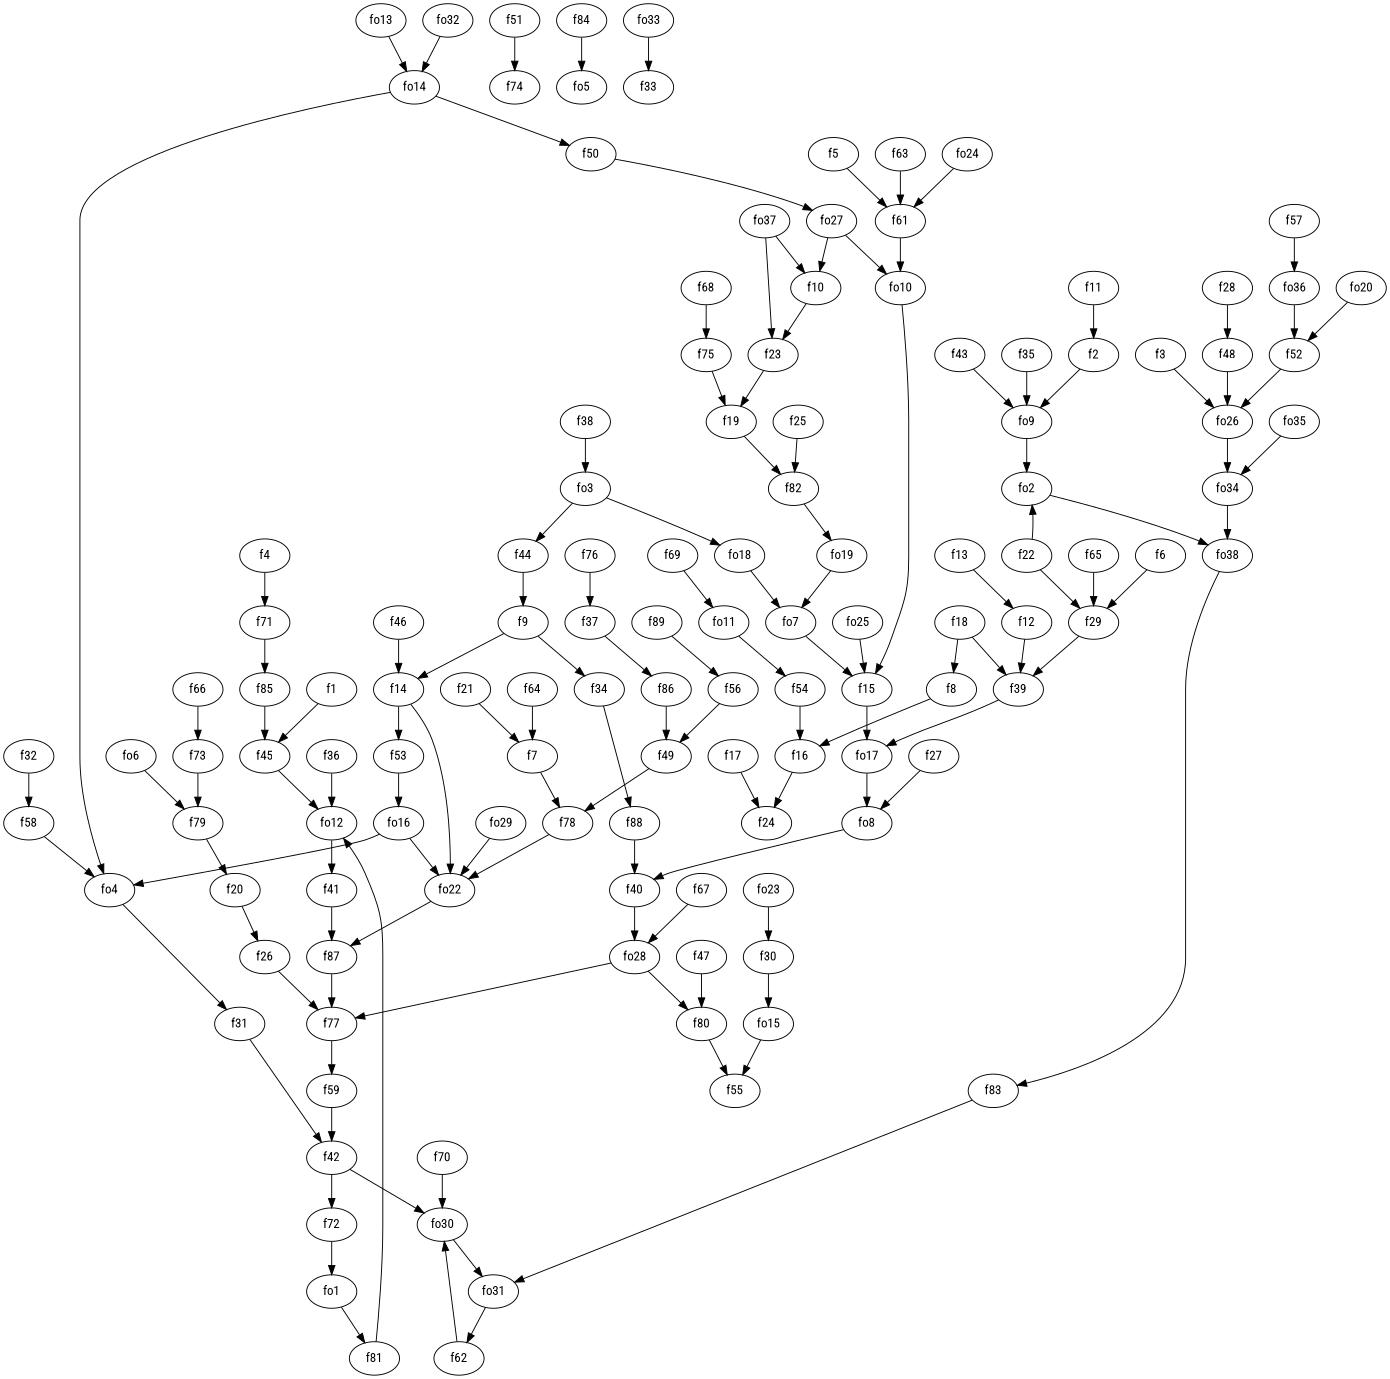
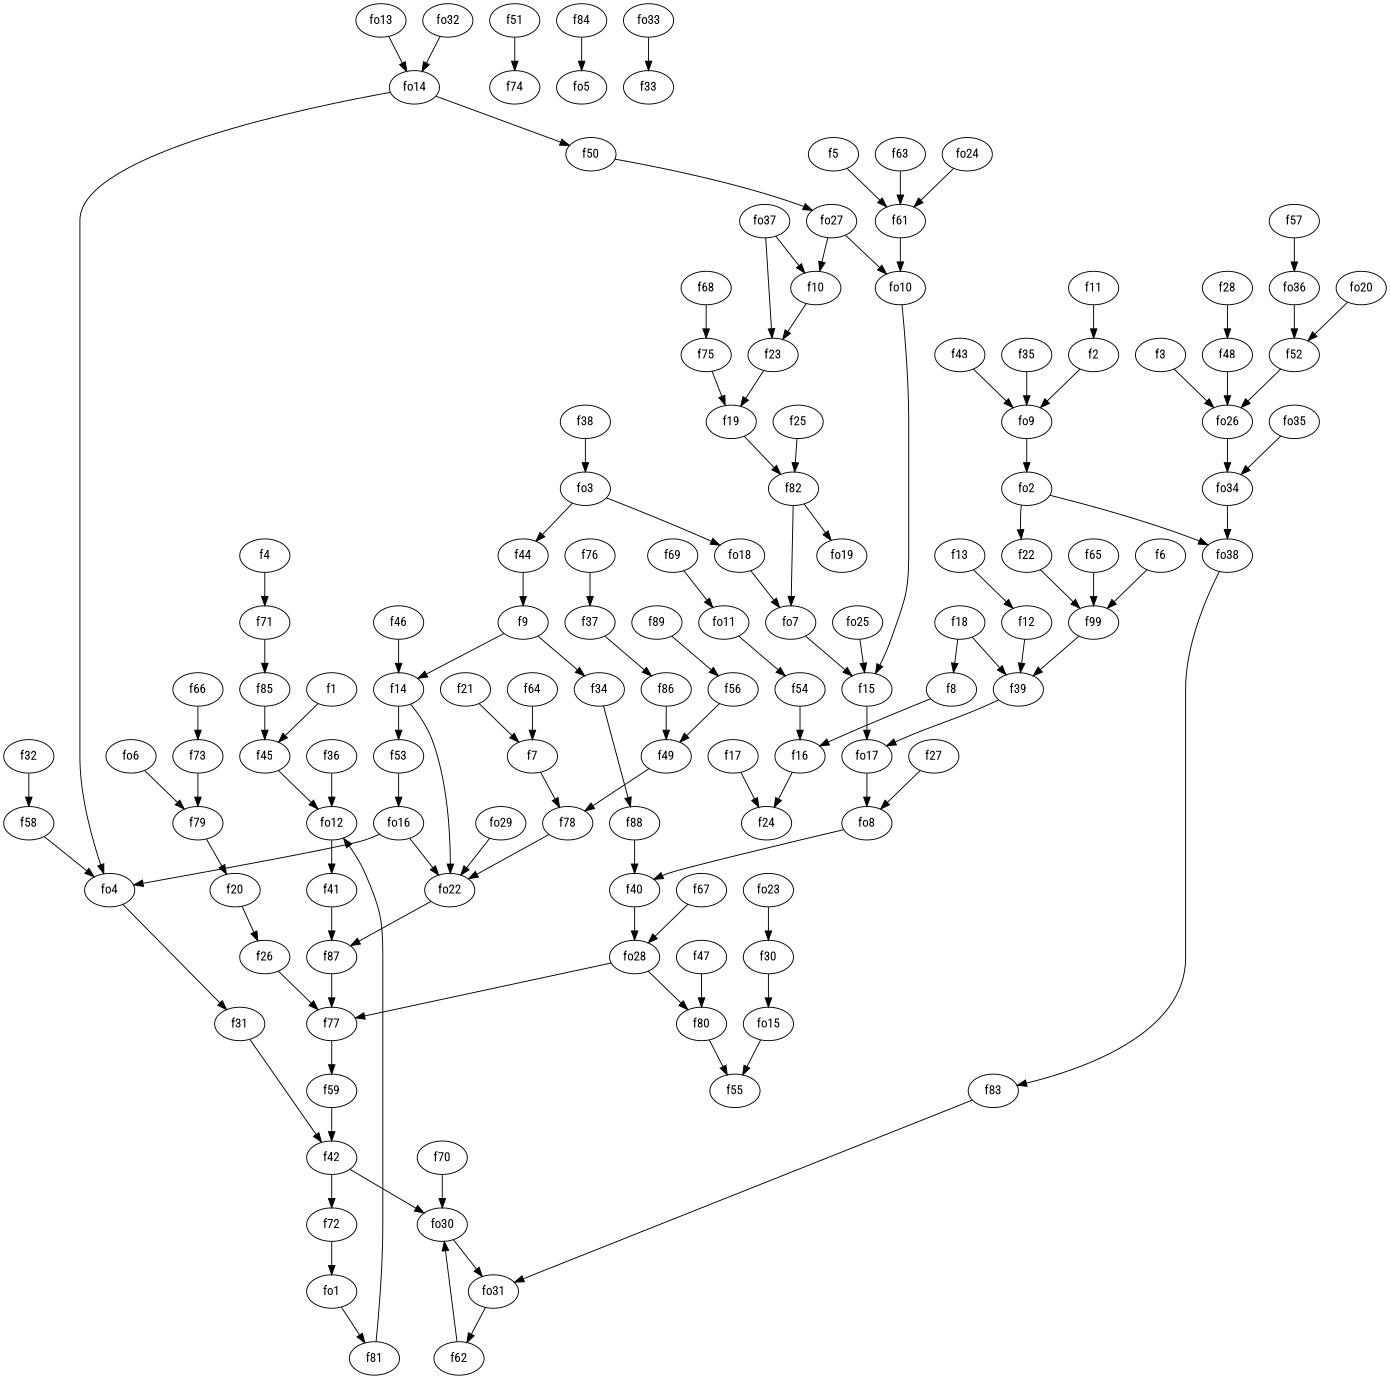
(1033, 527) -> (1021, 517)
(819, 585) -> (792, 551)
(1094, 623) -> (1094, 623)
